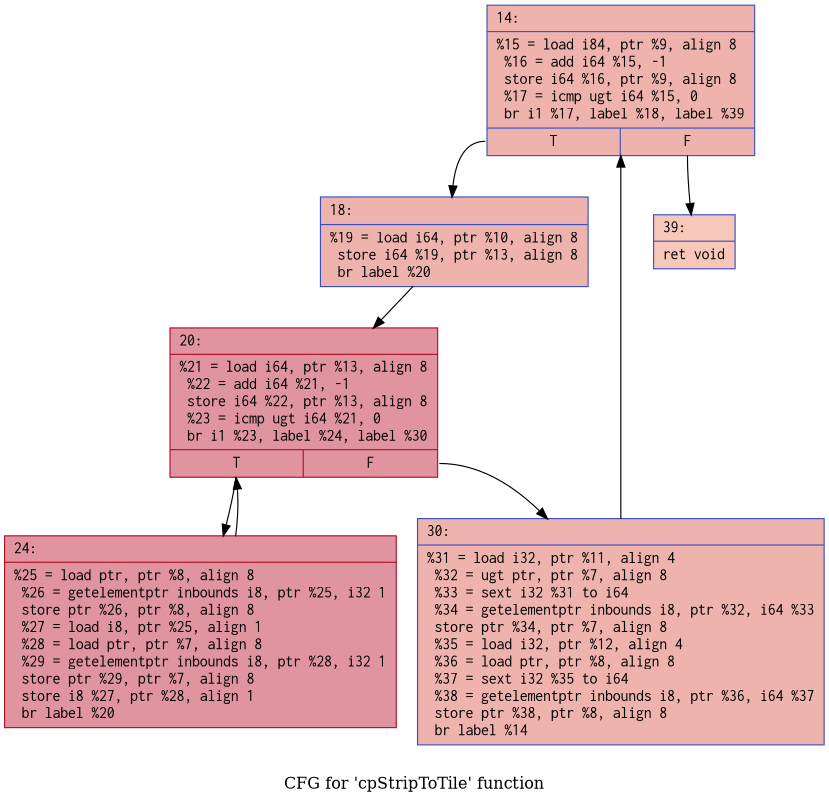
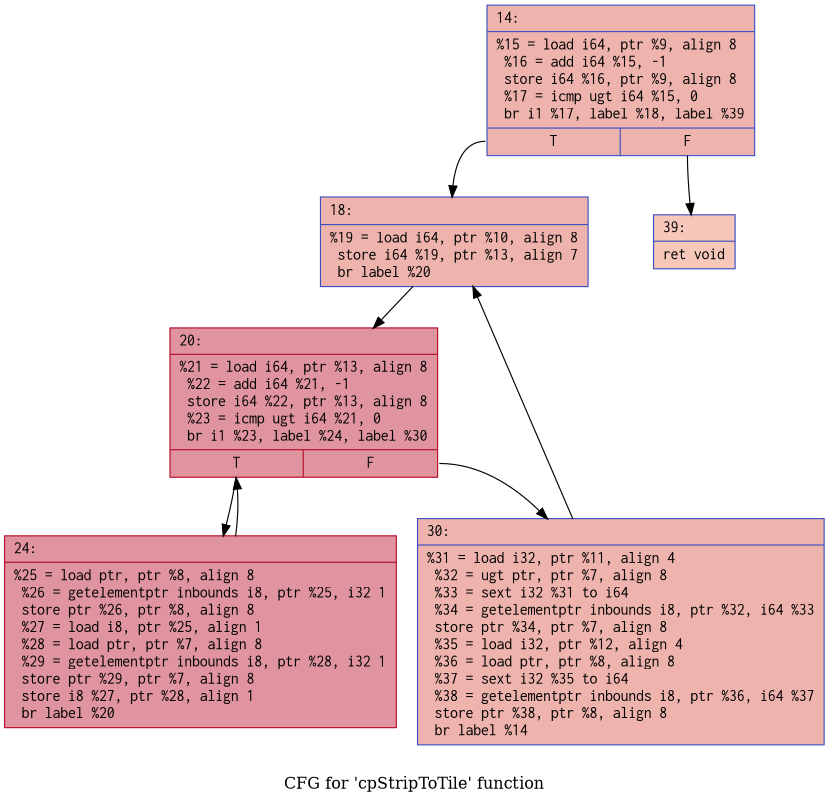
(617, 45) -> (617, 45)
(454, 255) -> (454, 255)
(621, 343) -> (525, 408)
